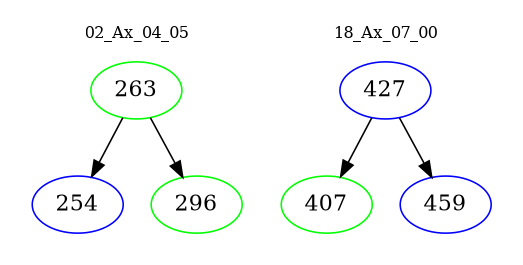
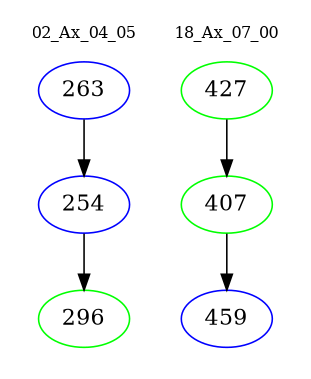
(136, 90) -> (84, 90)
(385, 90) -> (227, 90)
(163, 140) -> (84, 254)
(412, 140) -> (227, 254)
